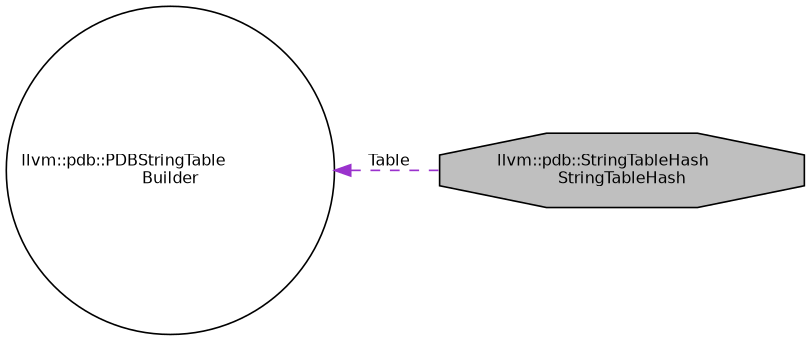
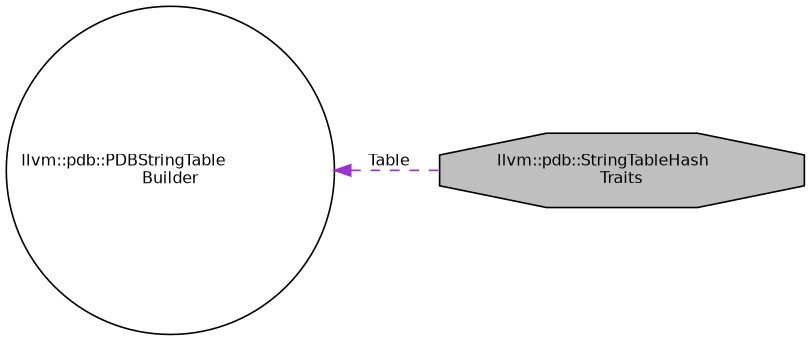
(622, 170) -> (622, 170)
